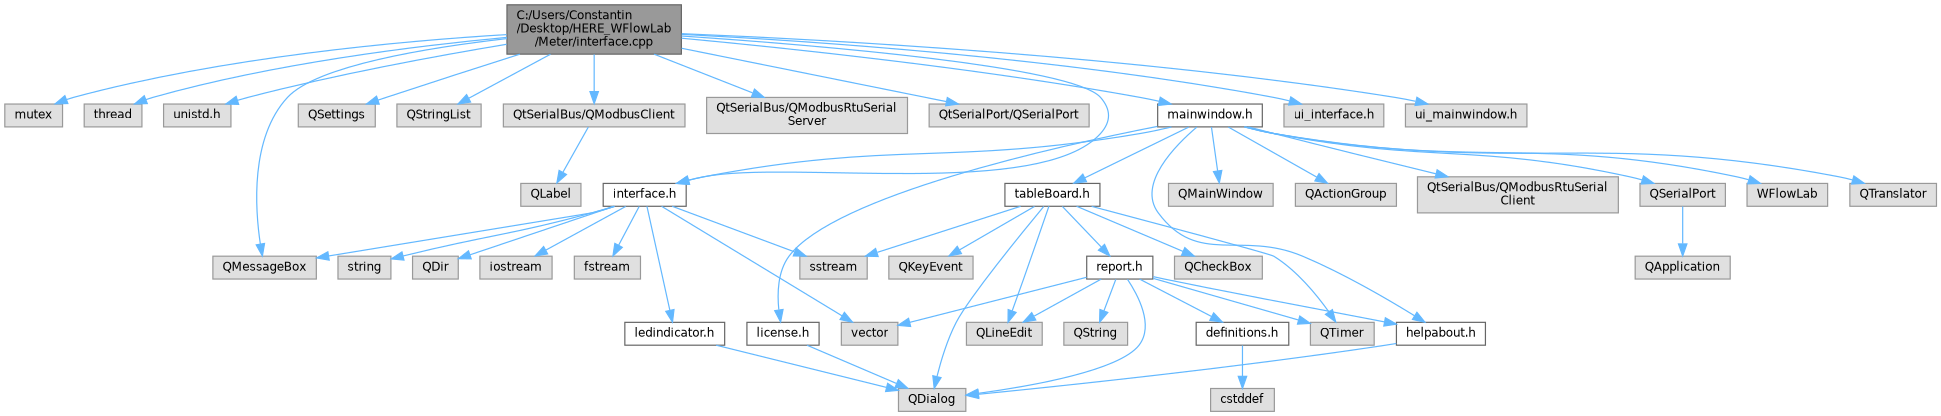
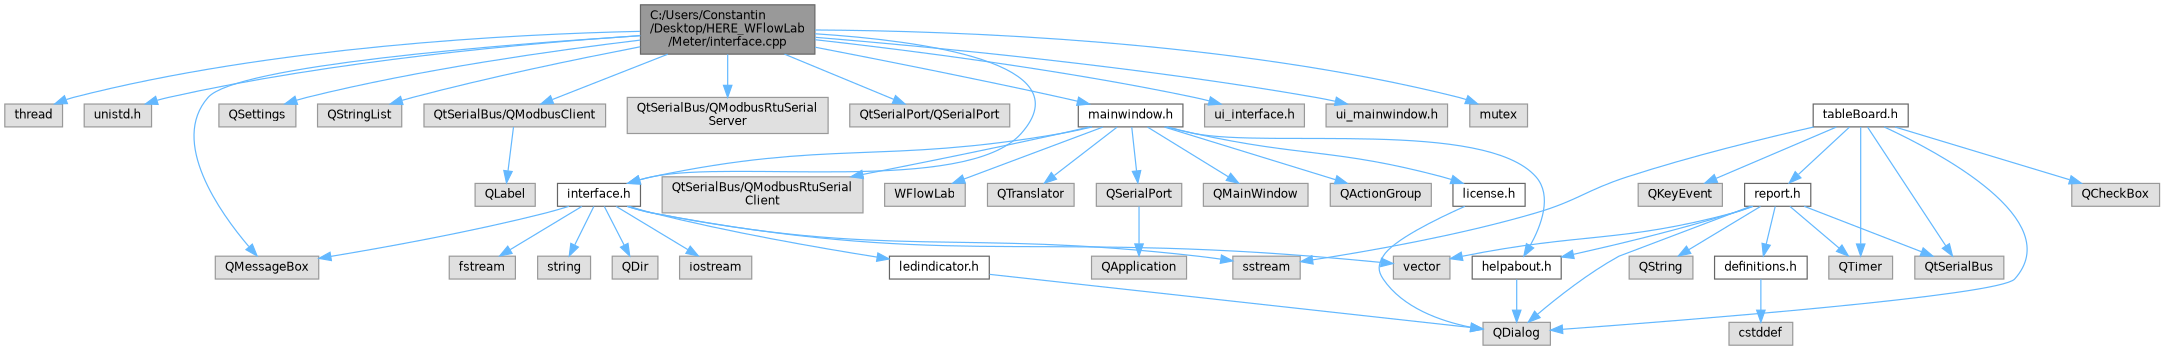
(1137, 152) -> none
(1004, 334) -> (1959, 268)
